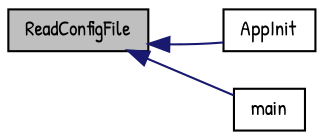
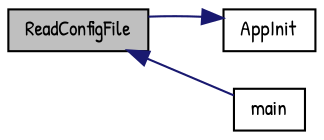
(196, 44) -> (175, 16)
